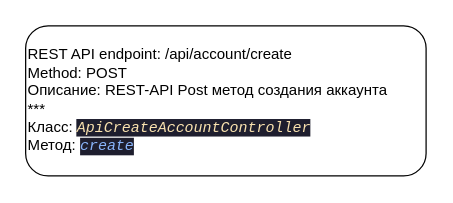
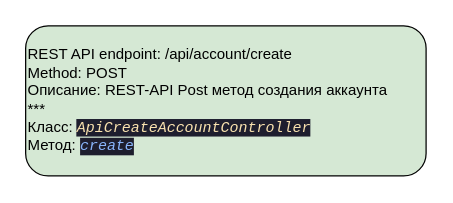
(226, 101) -> (226, 101)
